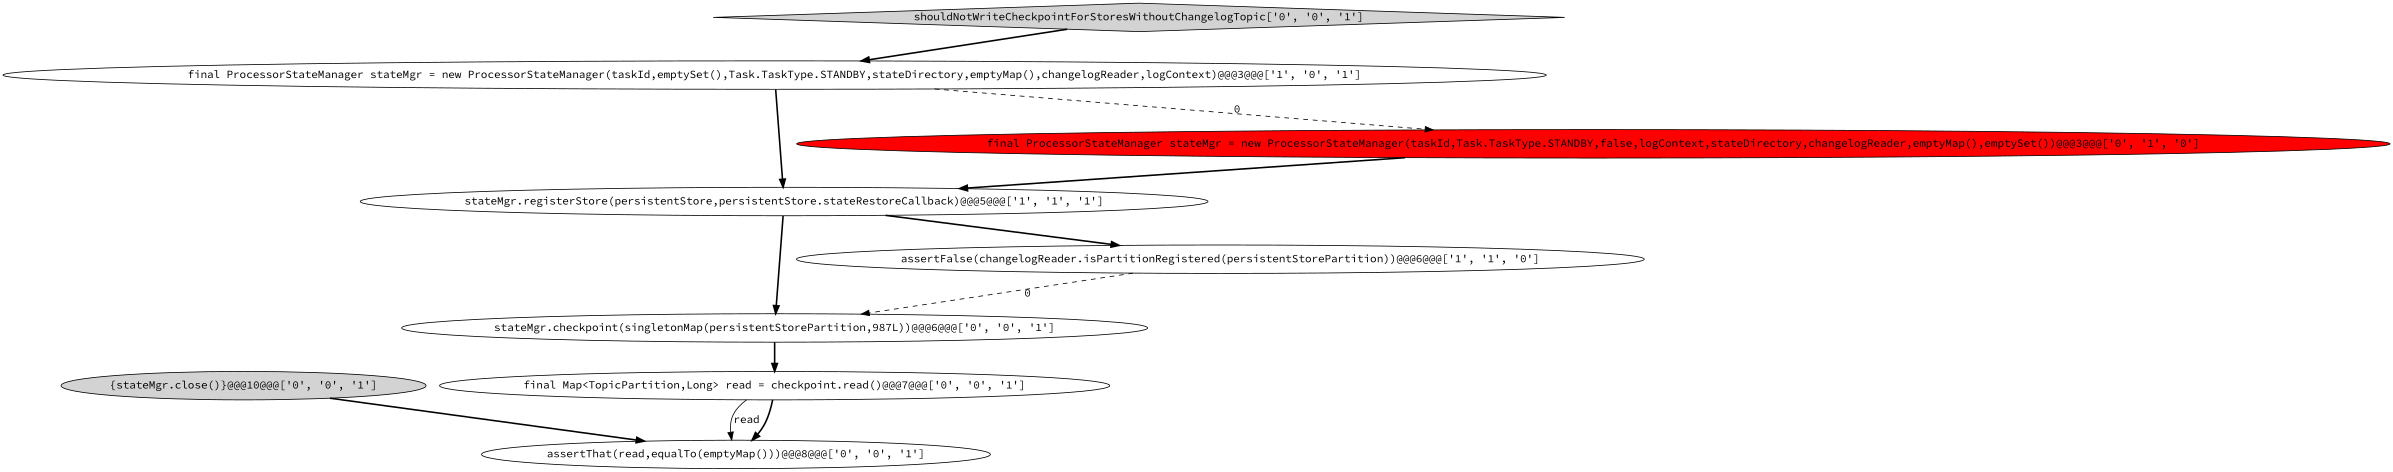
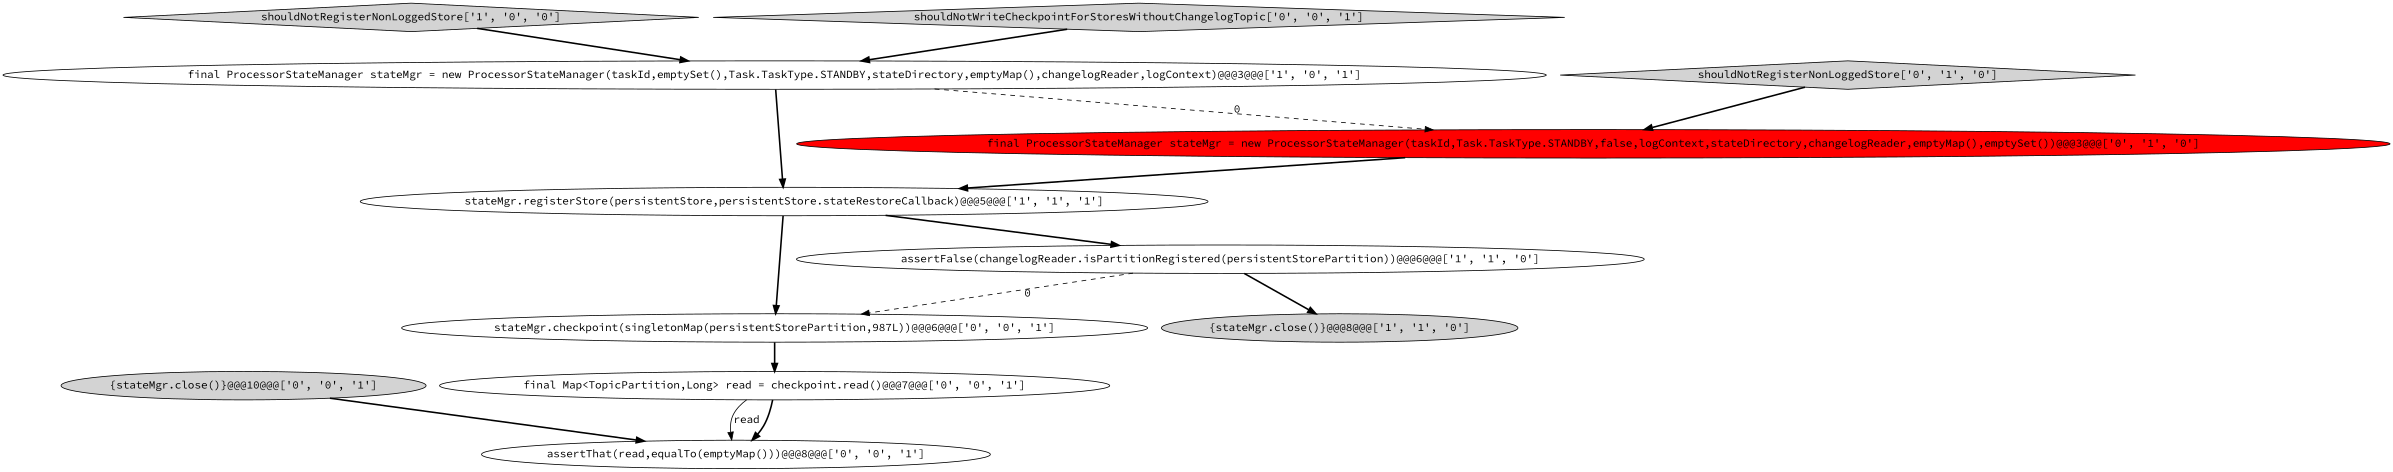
none -> (411, 17)
none -> (1848, 75)
none -> (1340, 328)
